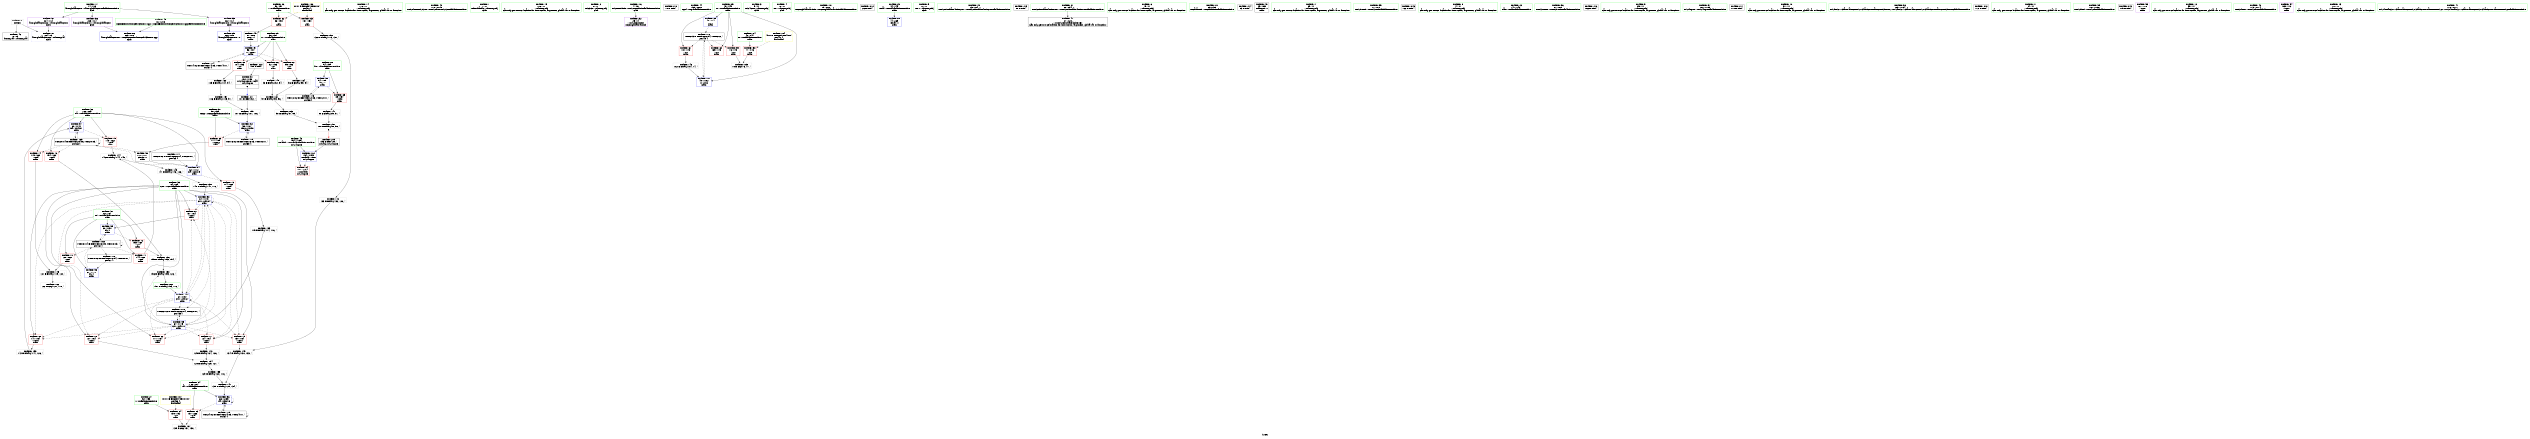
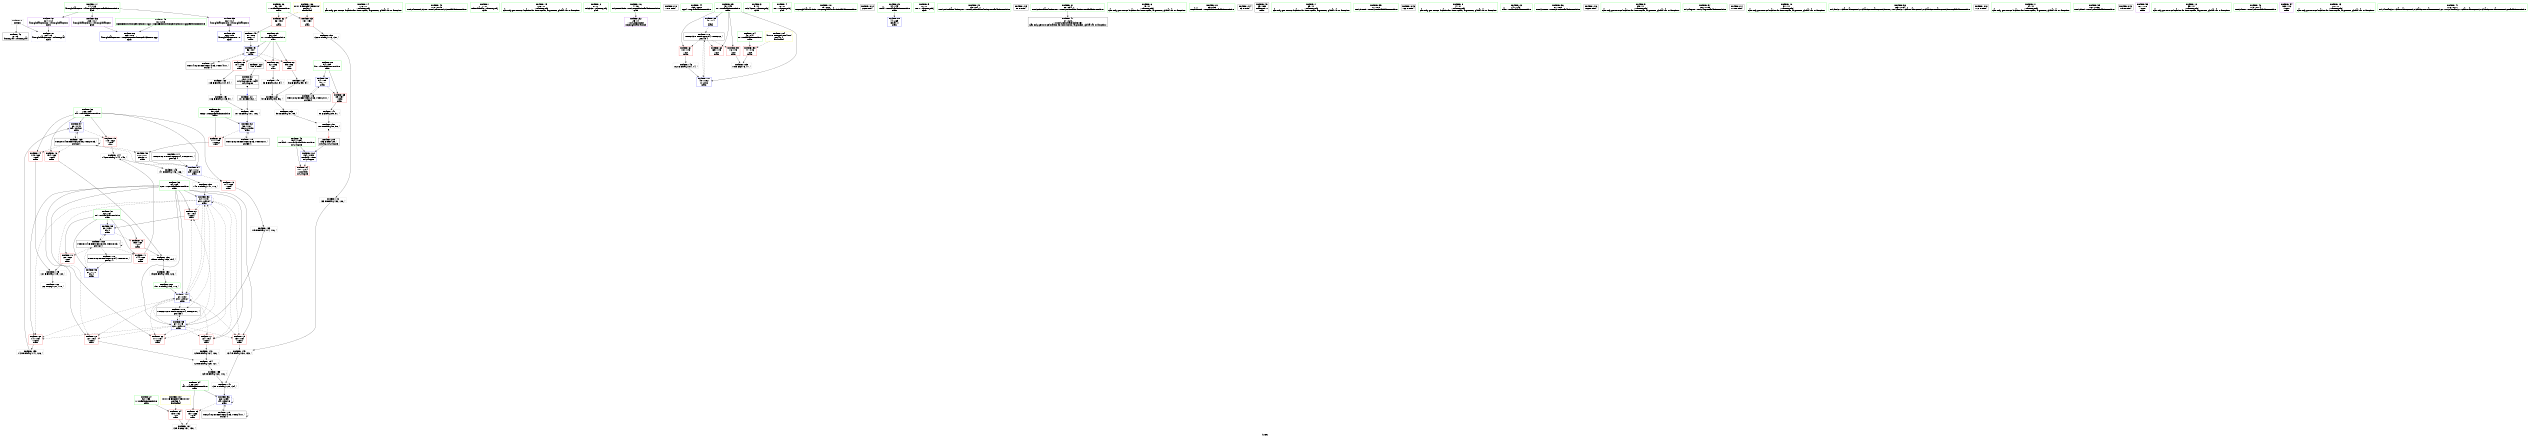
(148, 306) -> (154, 310)
